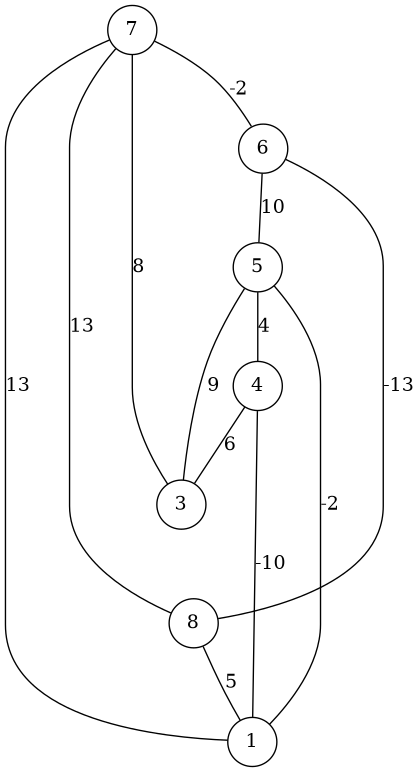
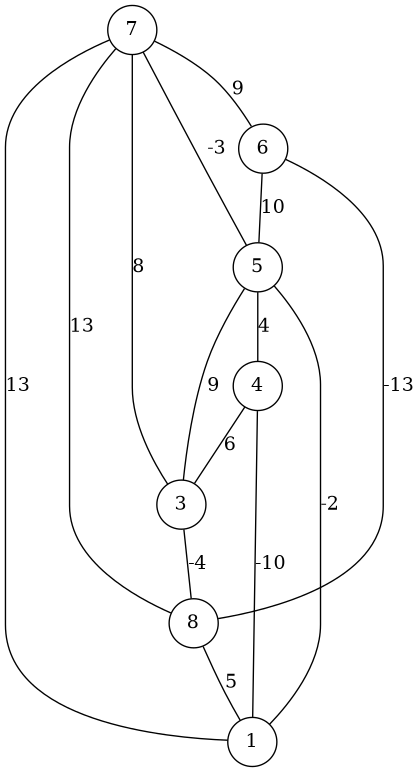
(239, 89) -> (239, 89)
none -> (194, 149)
none -> (188, 564)
